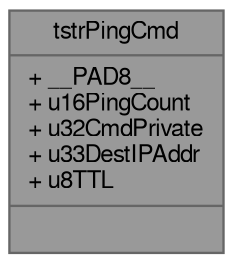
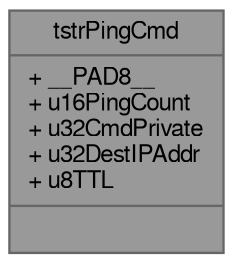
(114, 155) -> (114, 155)
